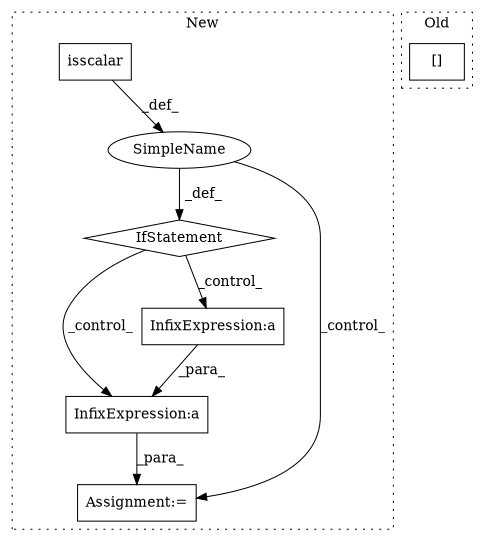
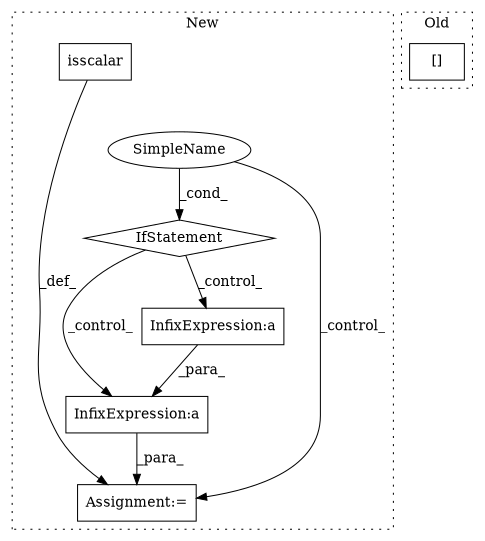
(134, 103) -> (40, 286)
(204, 194) -> (204, 194)
